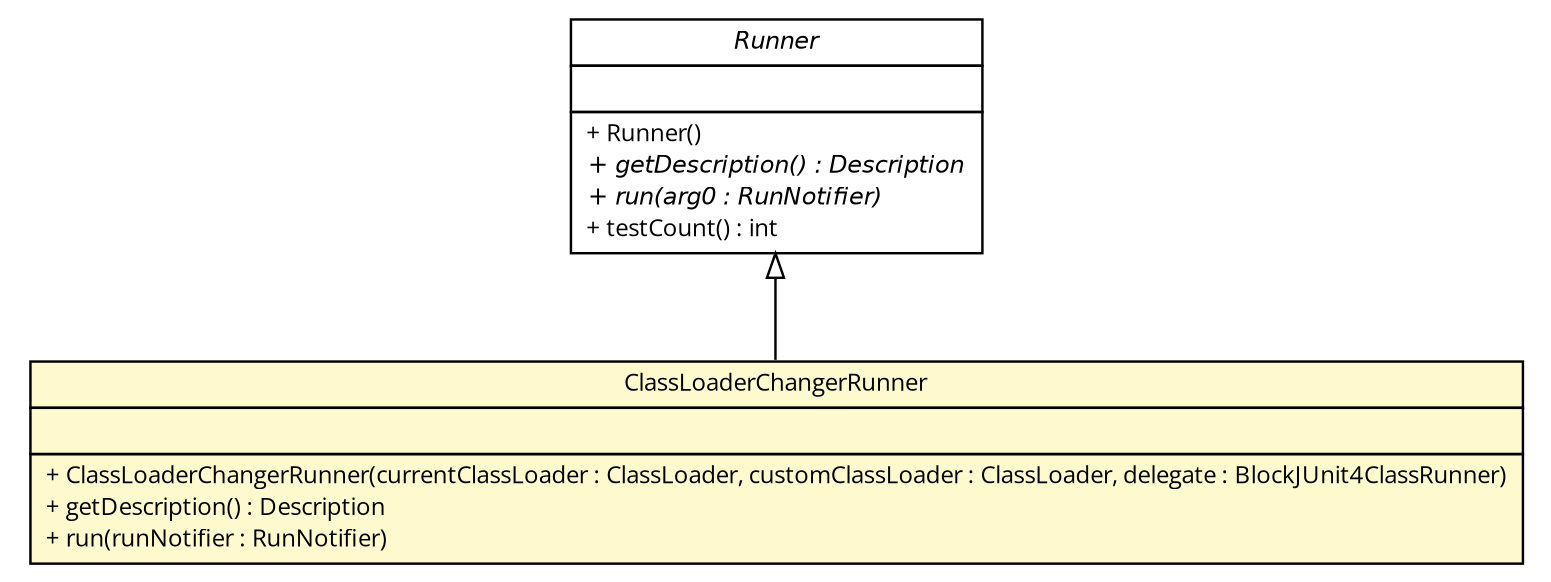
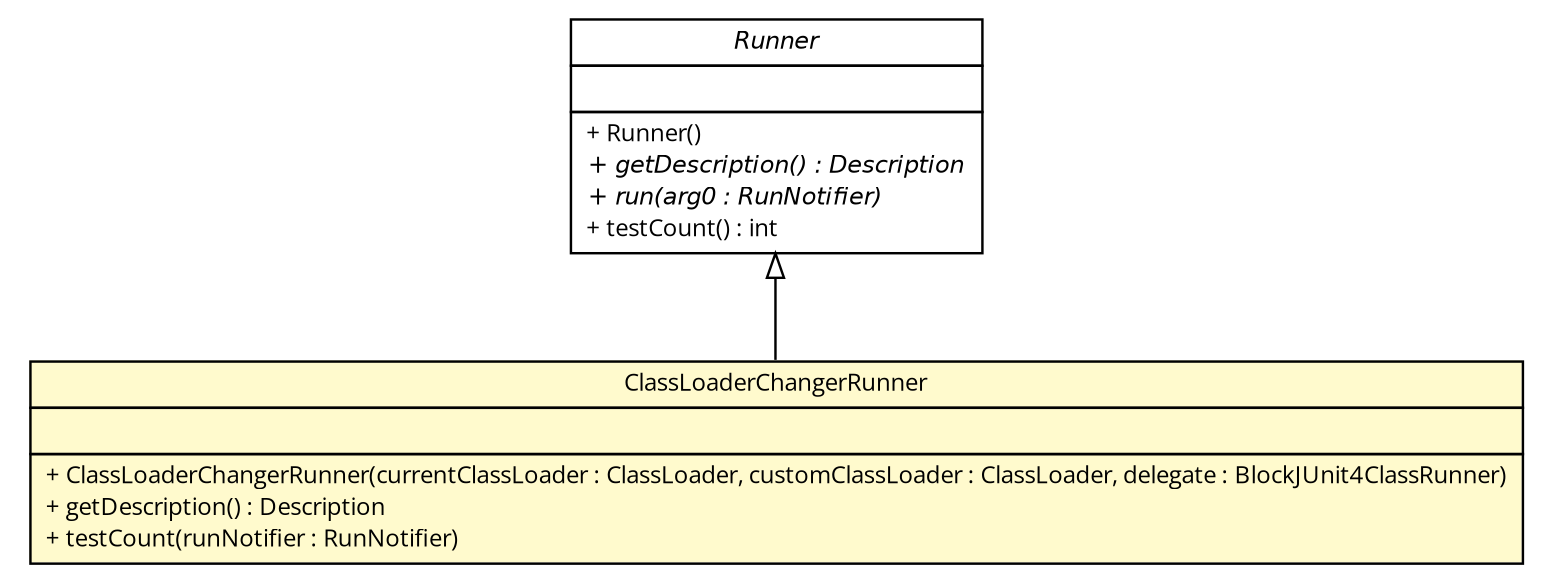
(217, 539) -> (253, 539)
